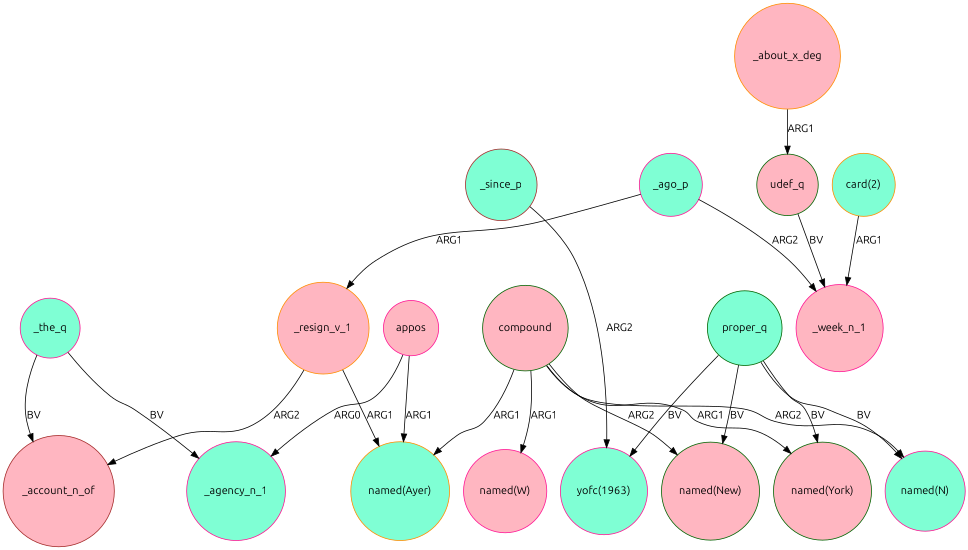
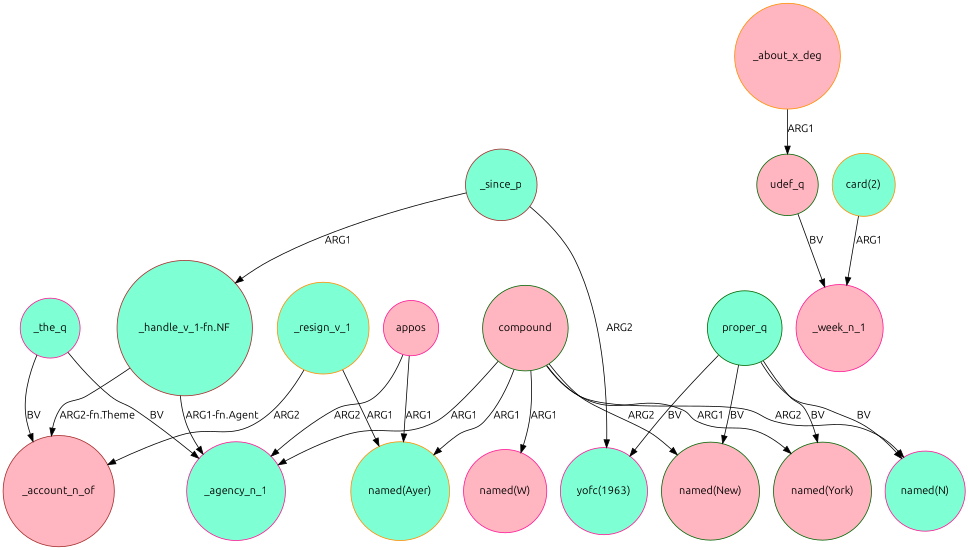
(671, 185) -> none
none -> (185, 328)
(323, 328) -> (323, 328)
(348, 416) -> (348, 416)
none -> (396, 431)
